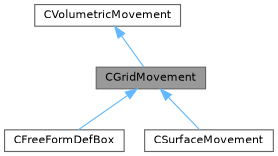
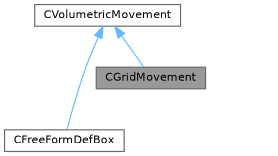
(103, 113) -> (81, 83)
(209, 141) -> none
